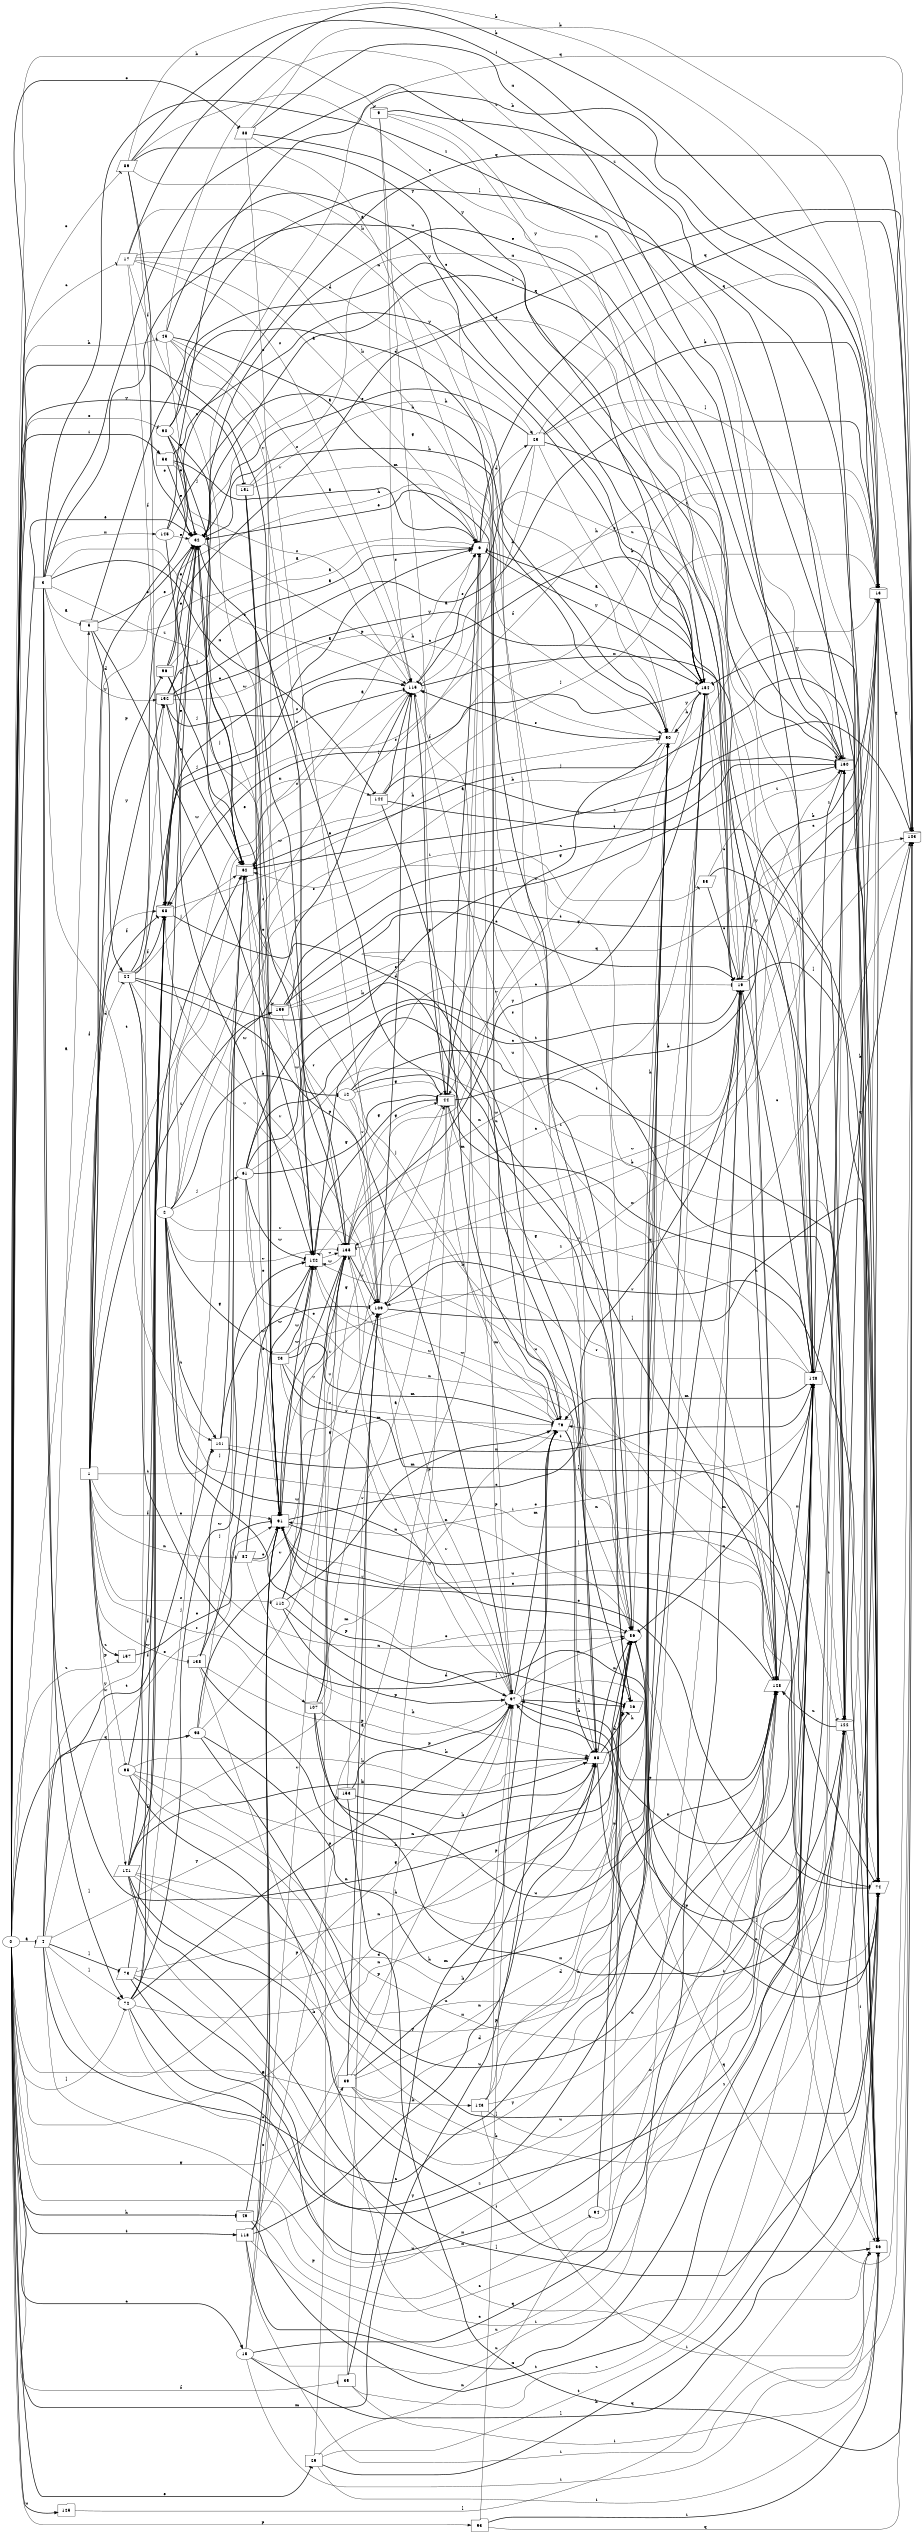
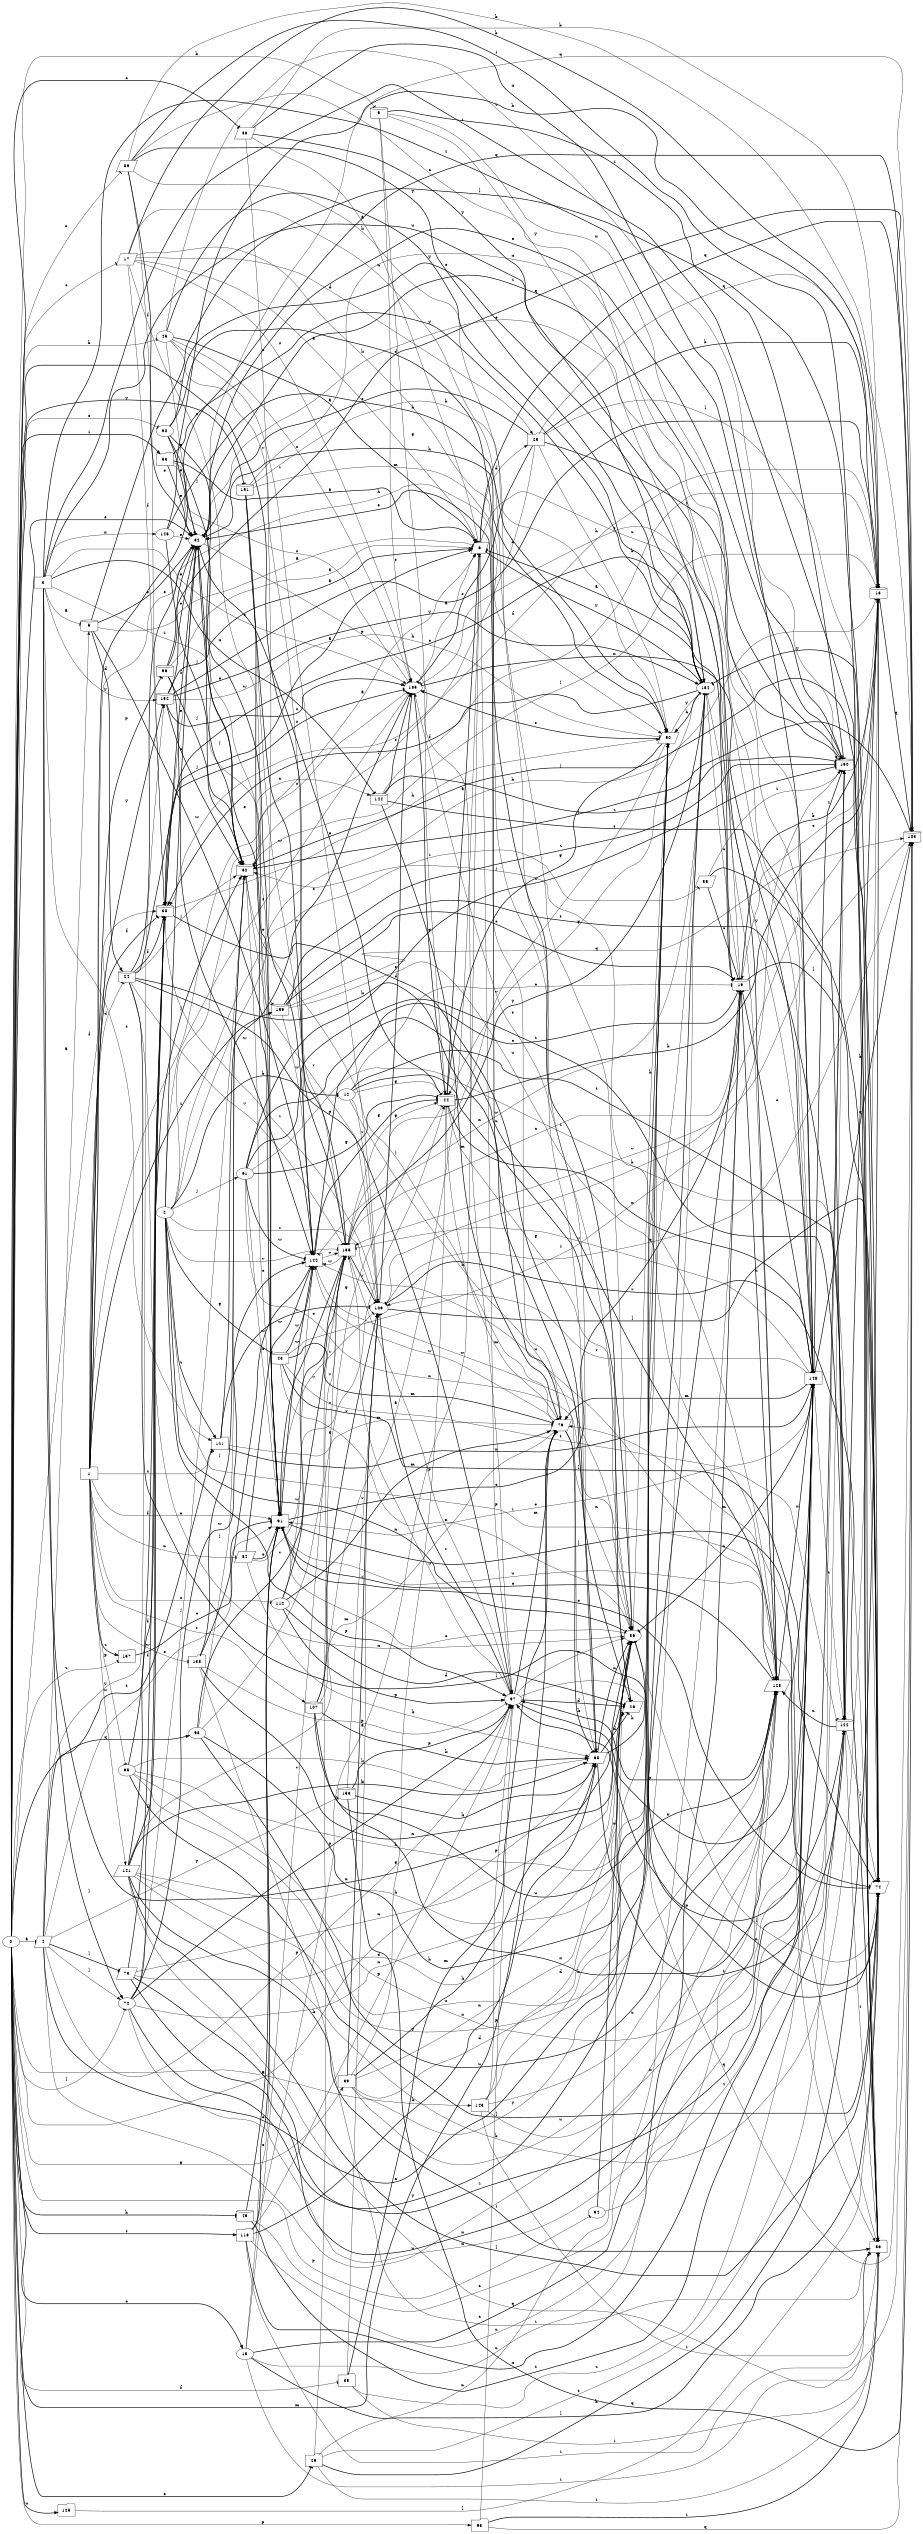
(413, 688) -> (413, 688)
(421, 1513) -> (421, 1513)
